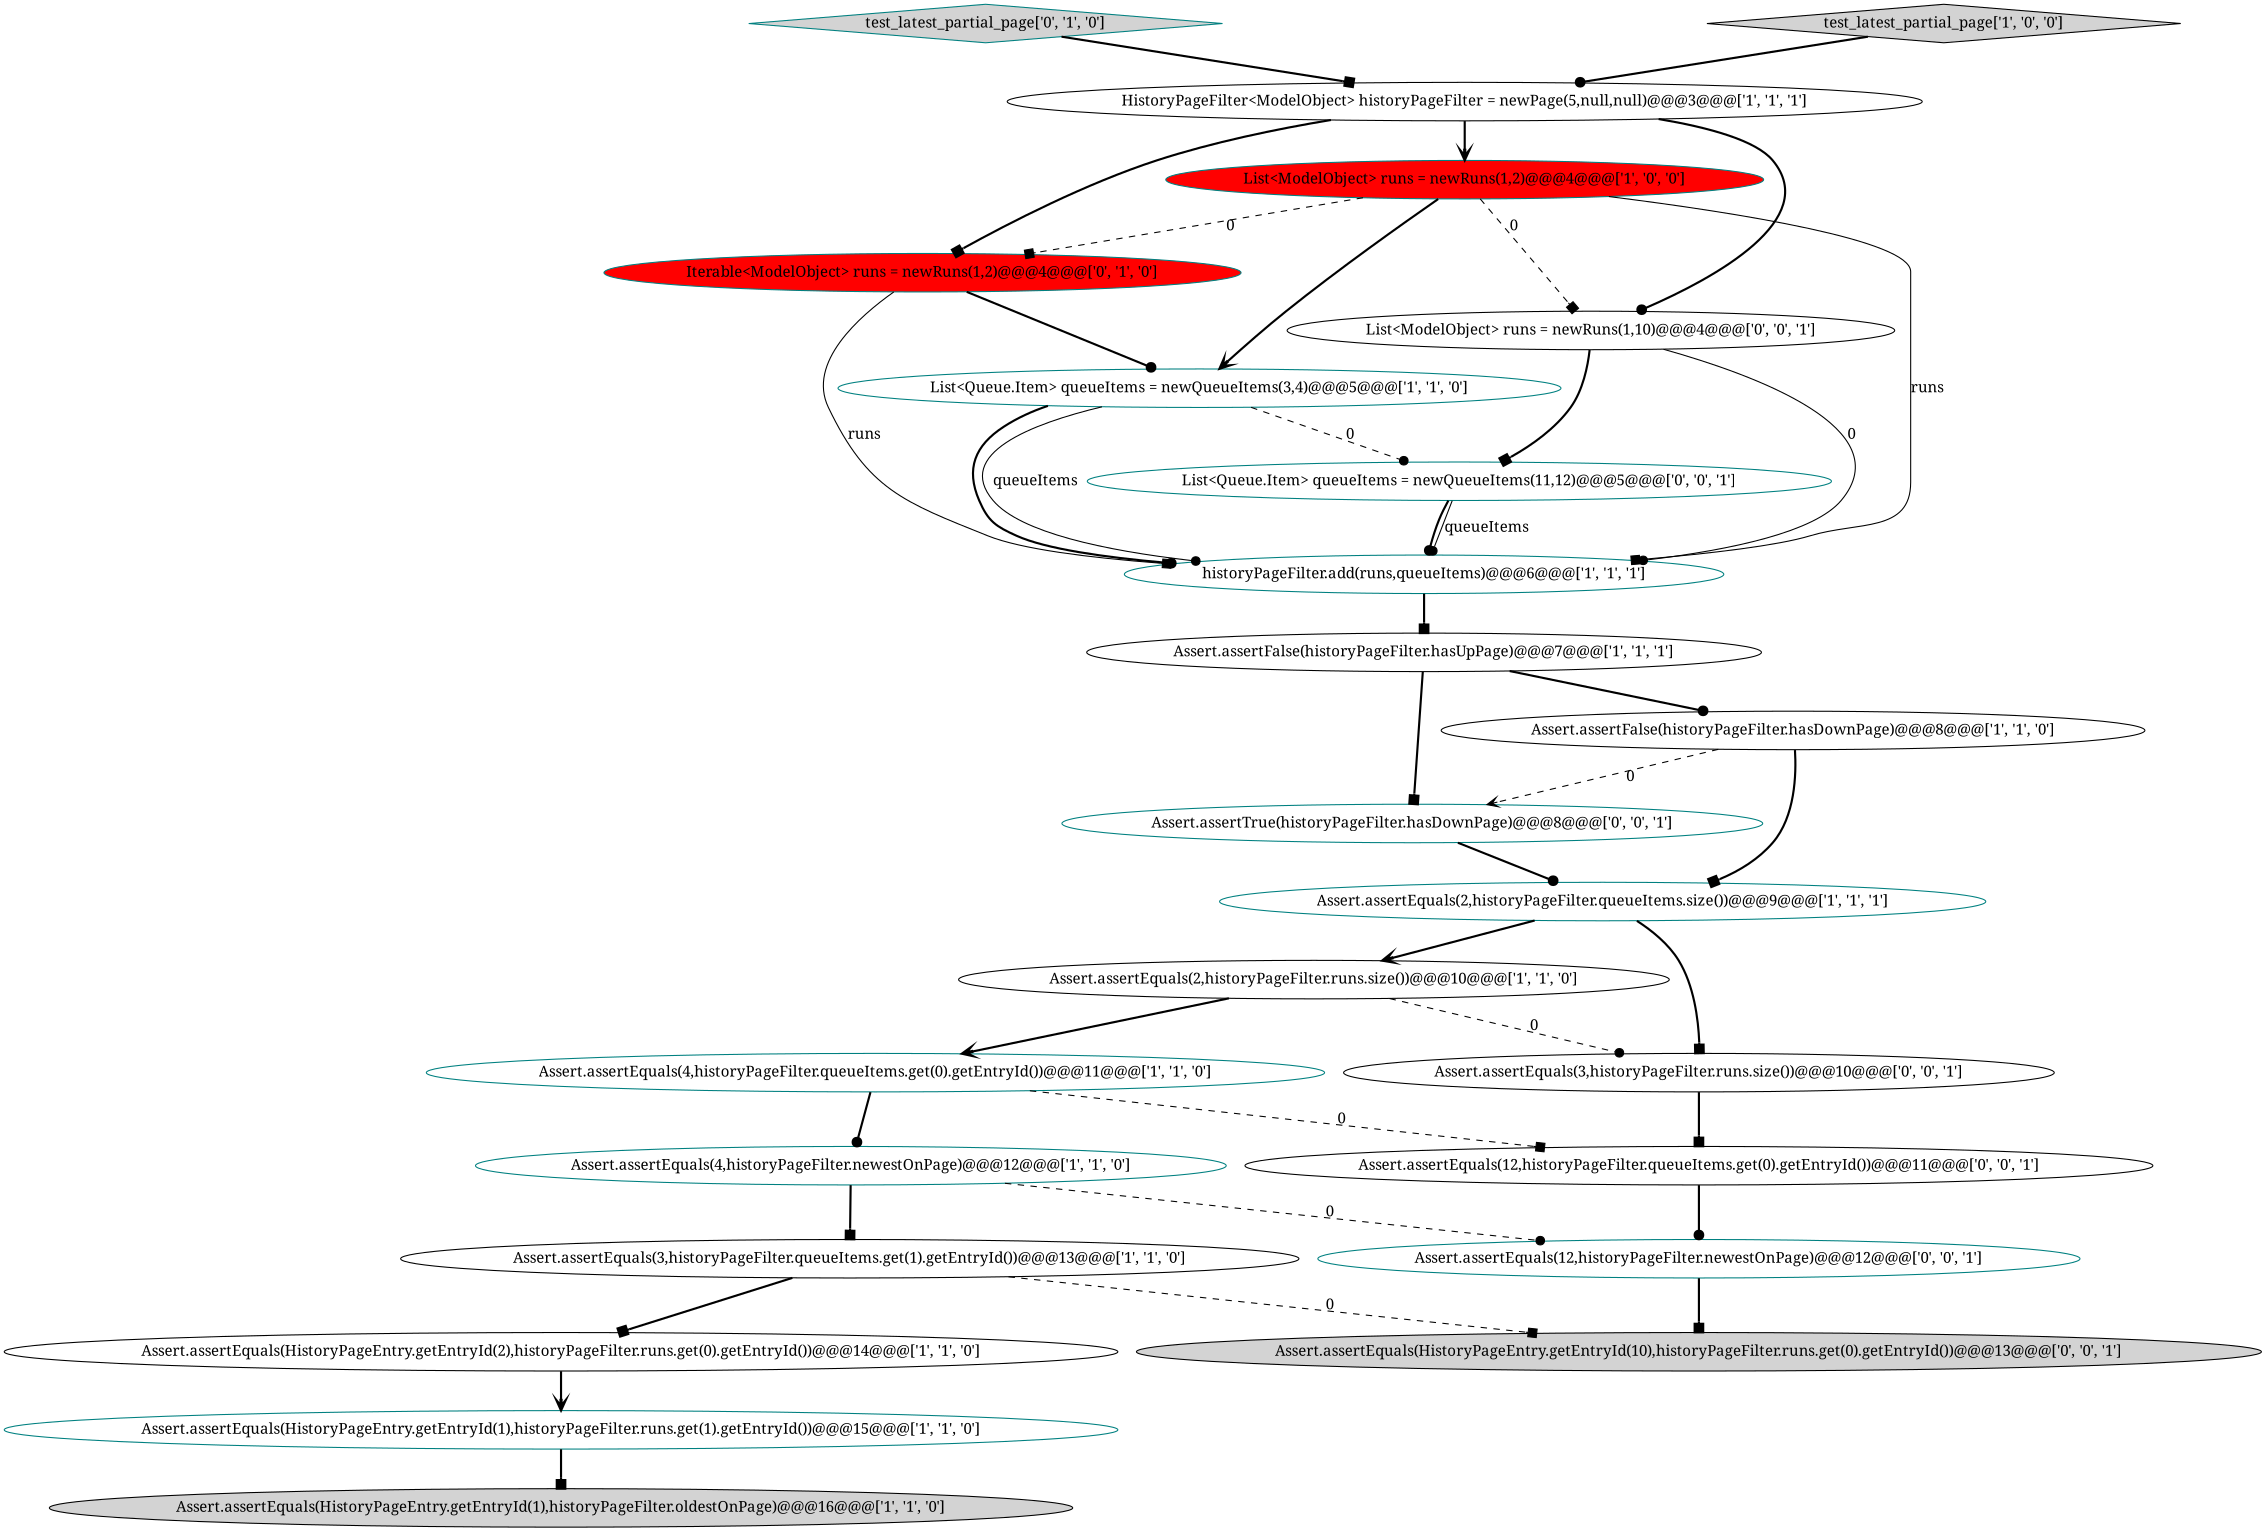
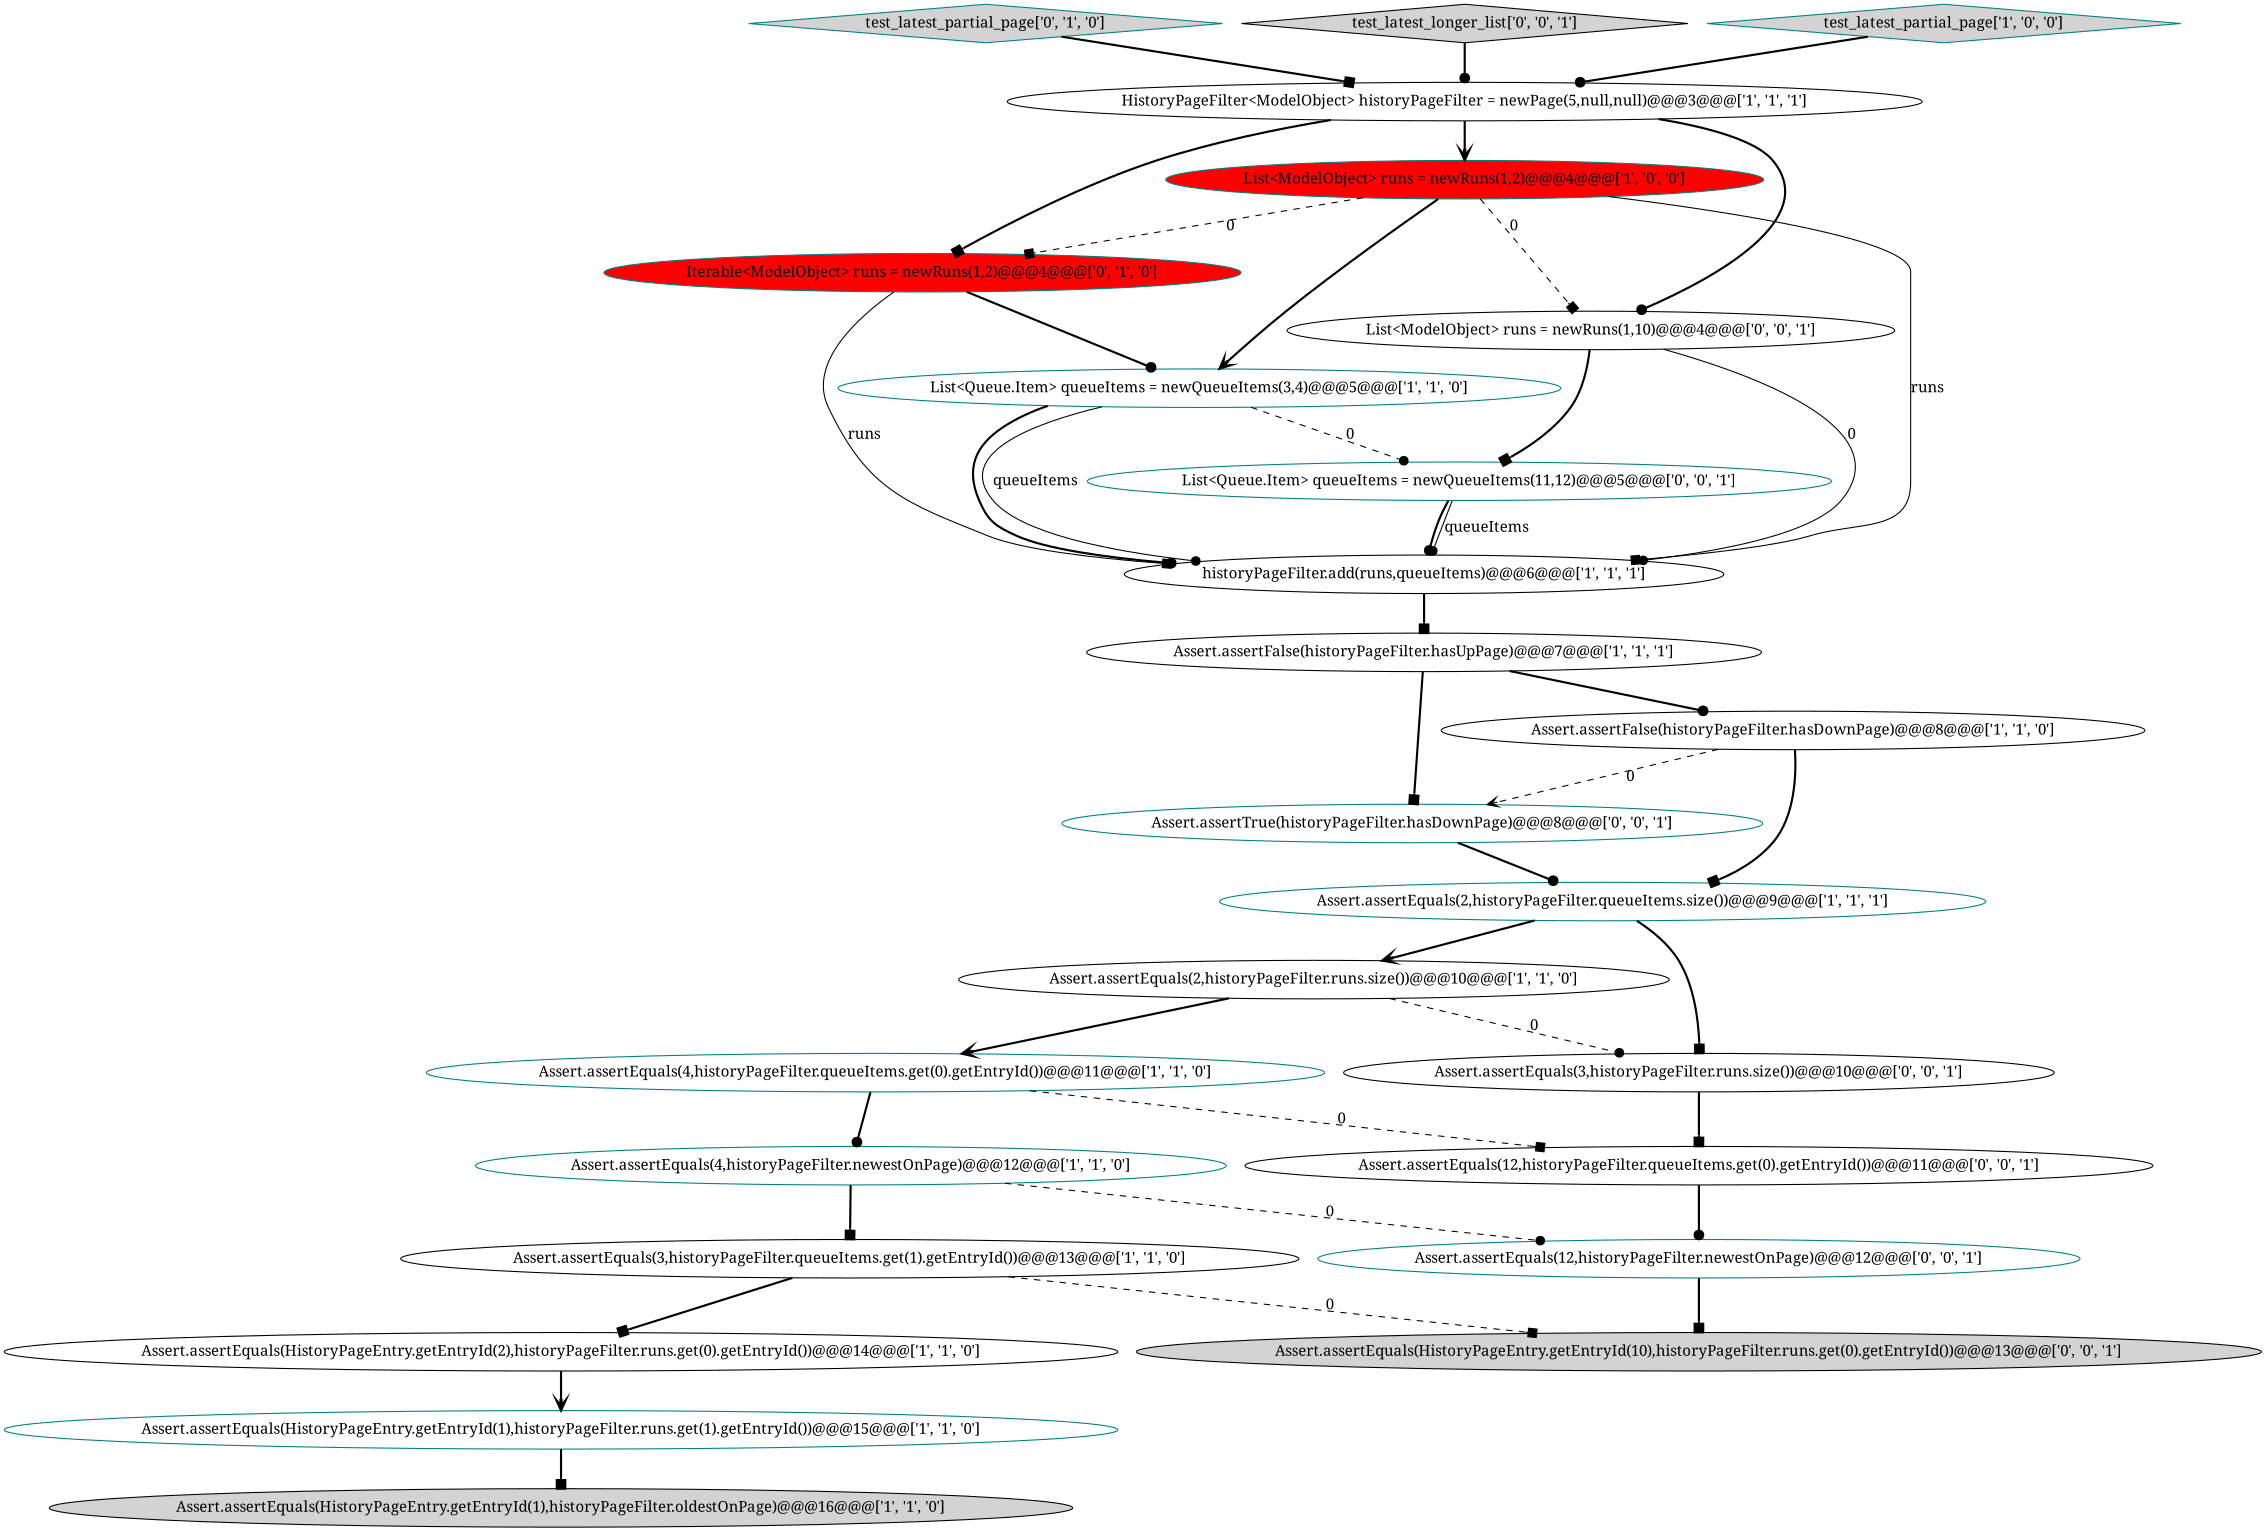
none -> (1465, 24)
(1944, 24) -> (1944, 24)
(1424, 574) -> (1424, 574)
